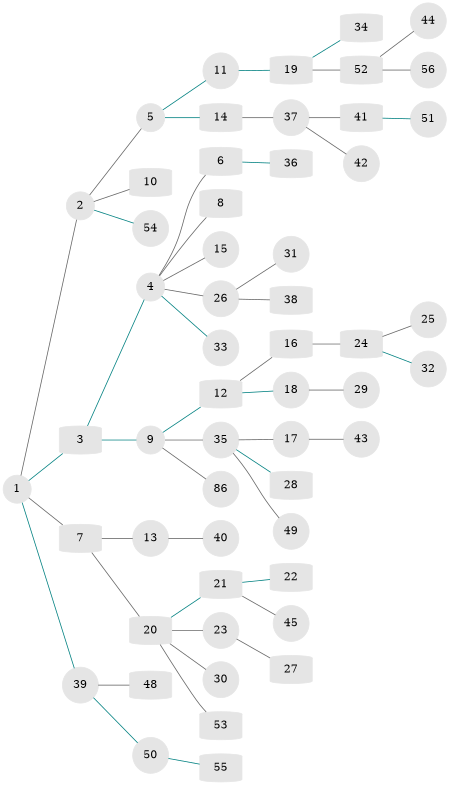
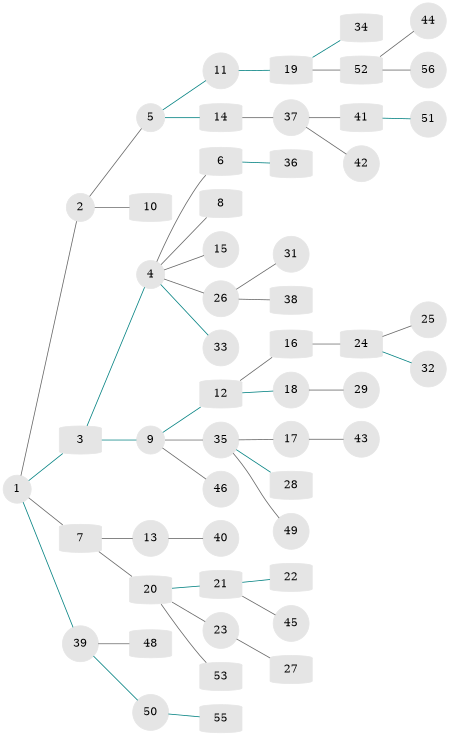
(151, 229) -> none
(221, 489) -> (221, 489)
(221, 680) -> none
